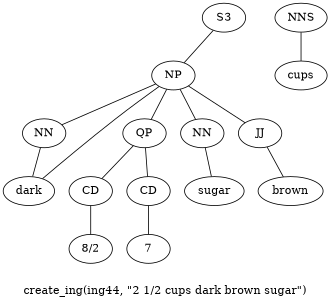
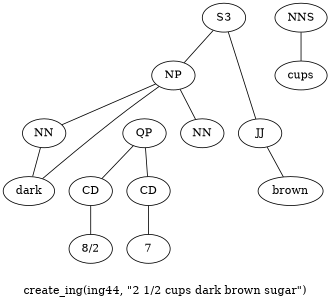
(159, 104) -> none
(217, 104) -> (242, 75)
(214, 191) -> none
